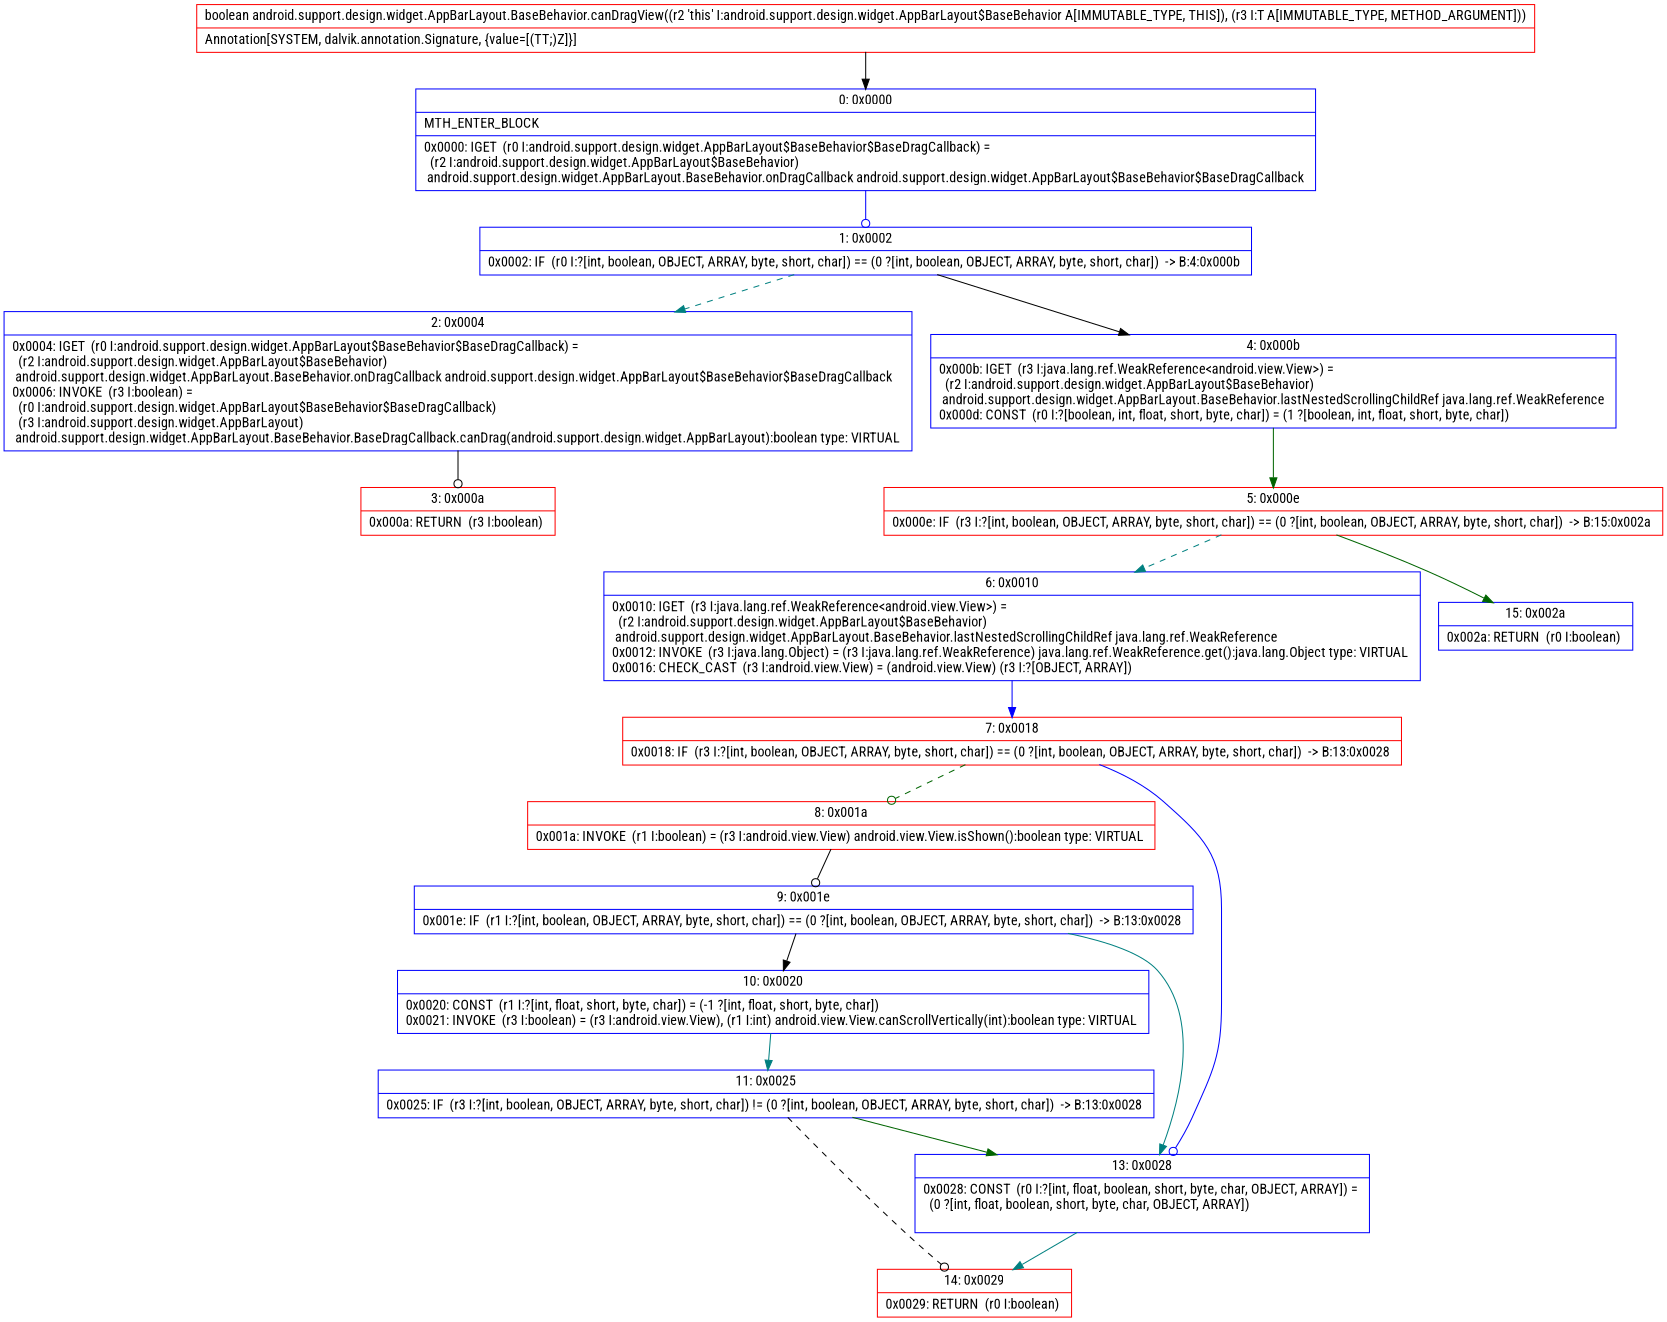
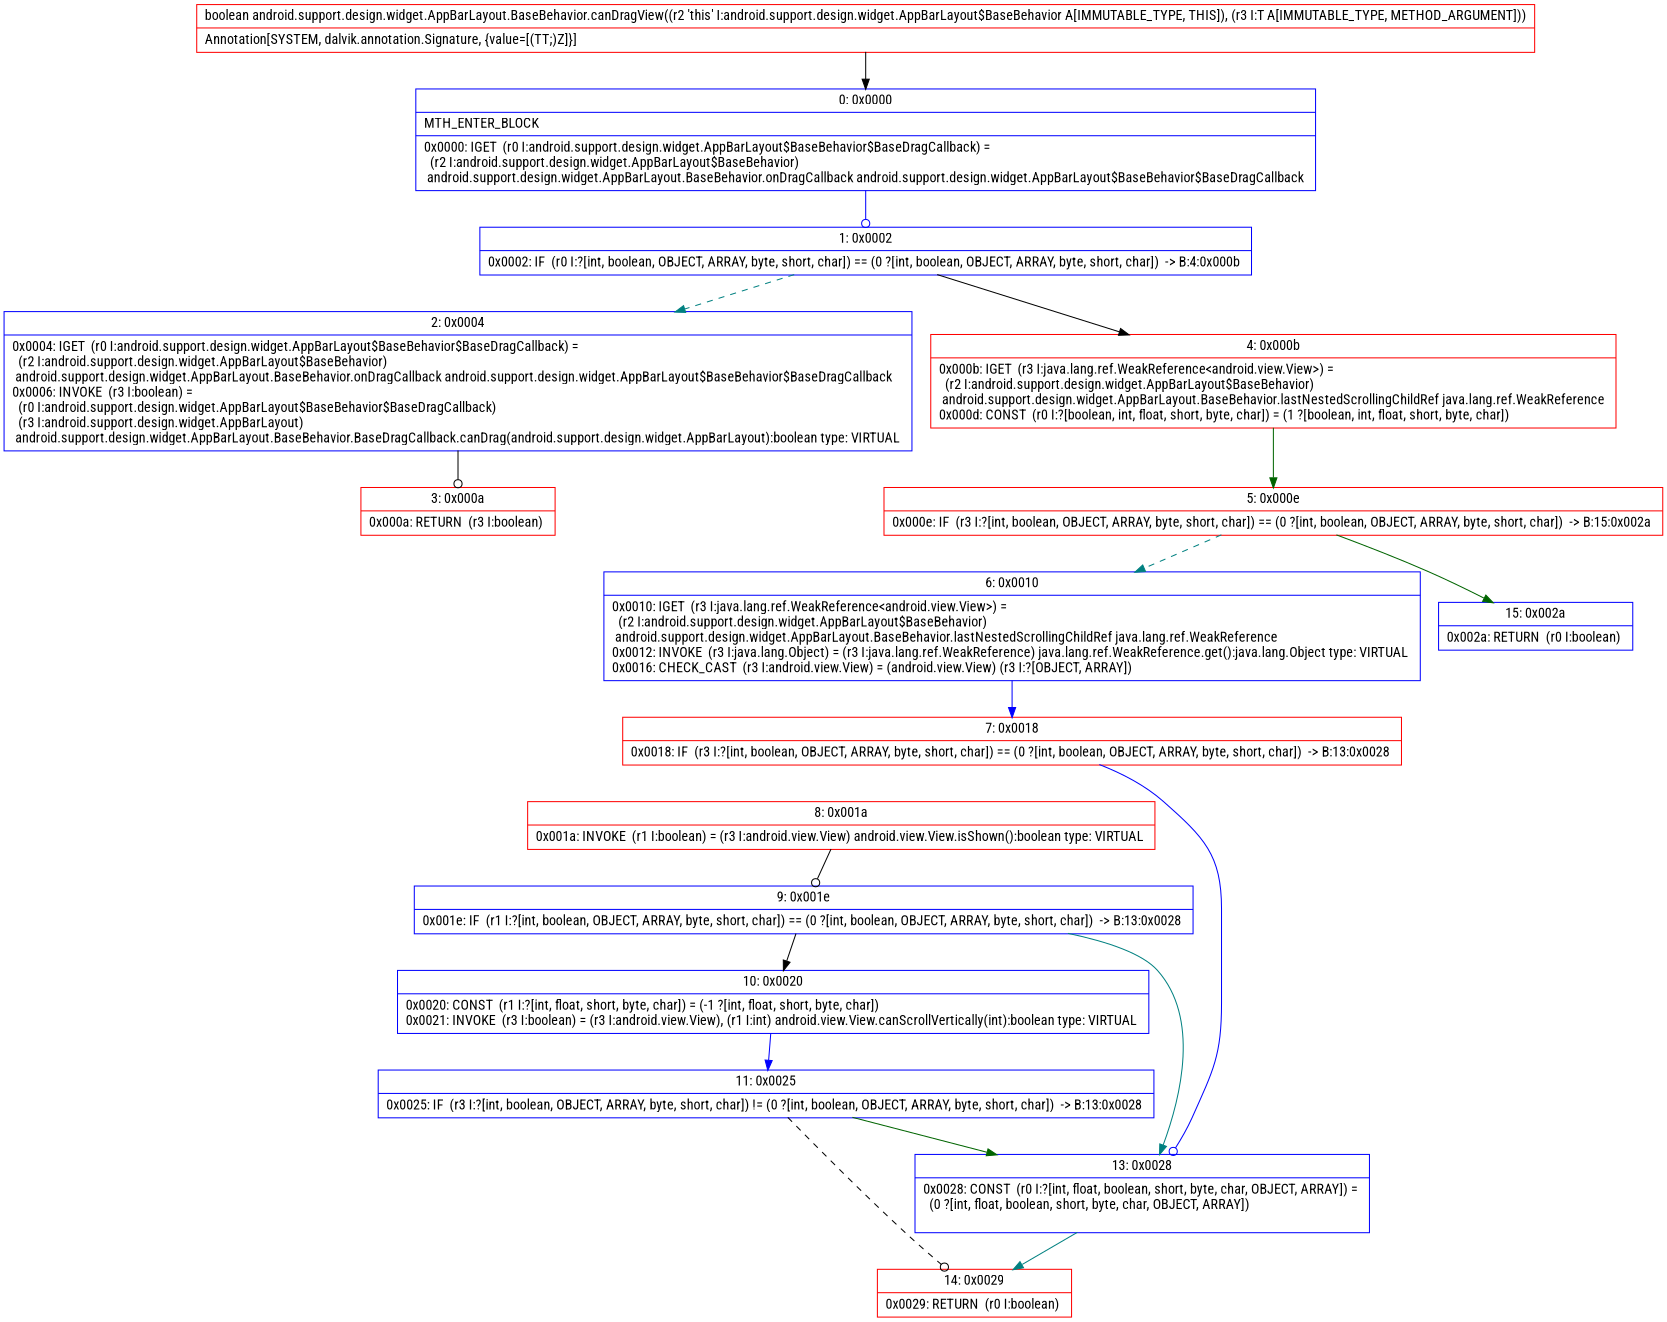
(1273, 381) -> (1273, 381)
(930, 782) -> none
(770, 1047) -> (770, 1047)
